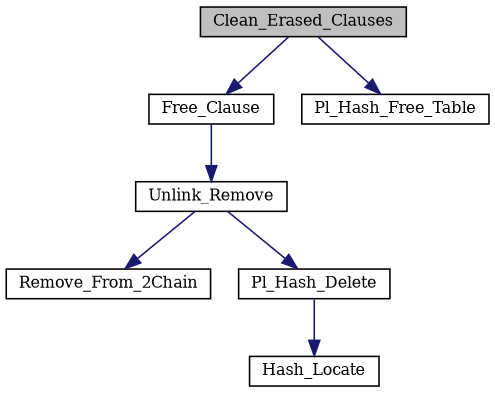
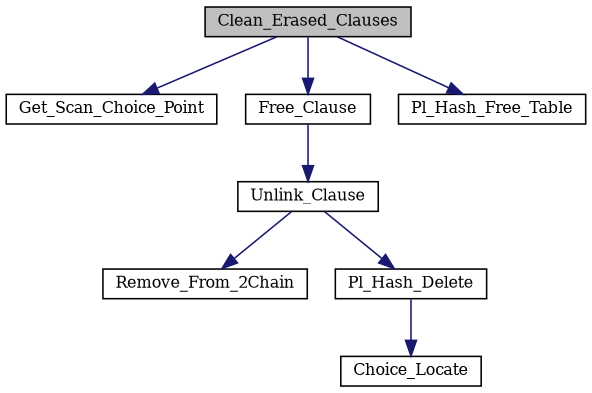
none -> (112, 109)
(211, 197) -> (308, 197)
(314, 371) -> (411, 371)
